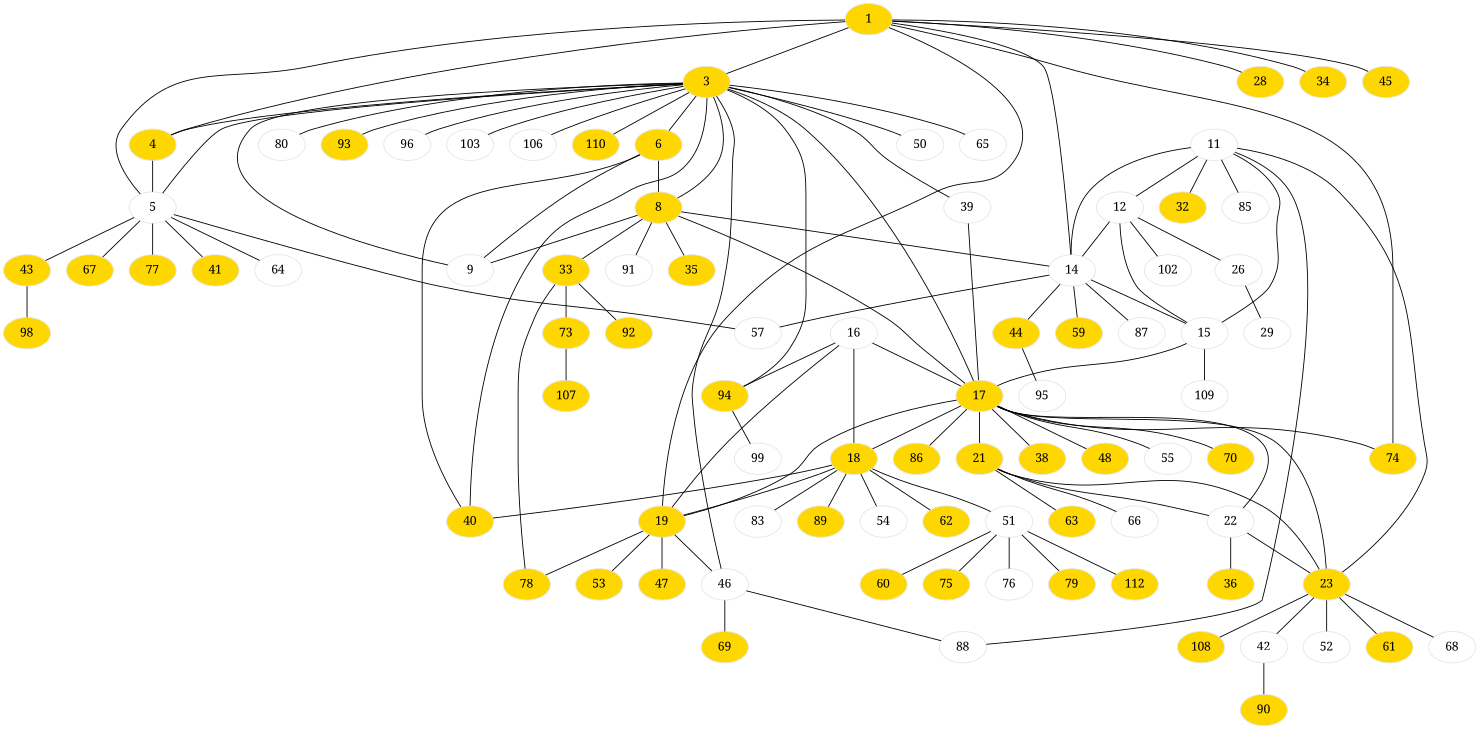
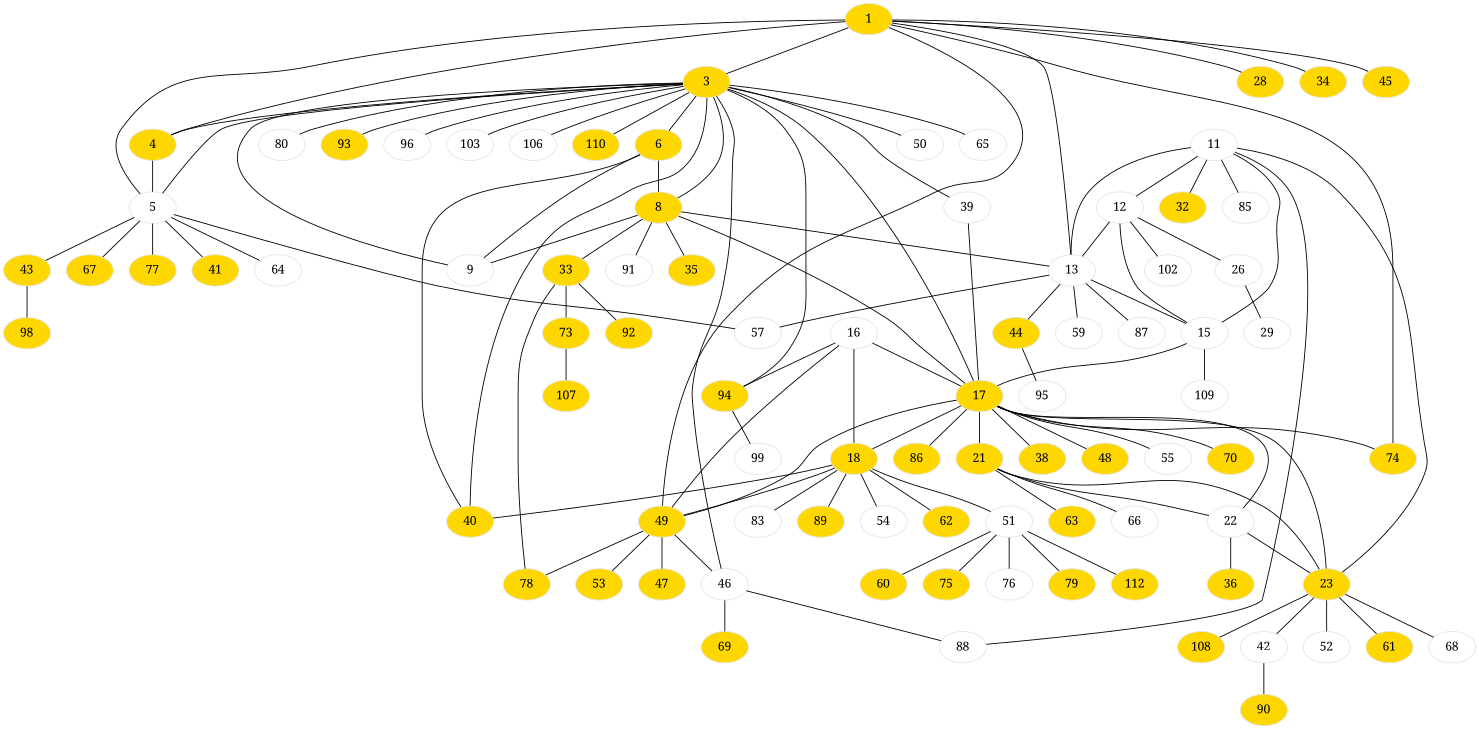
(1072, 270) -> (1072, 270)
(1079, 333) -> (1079, 333)
(662, 522) -> (662, 522)
